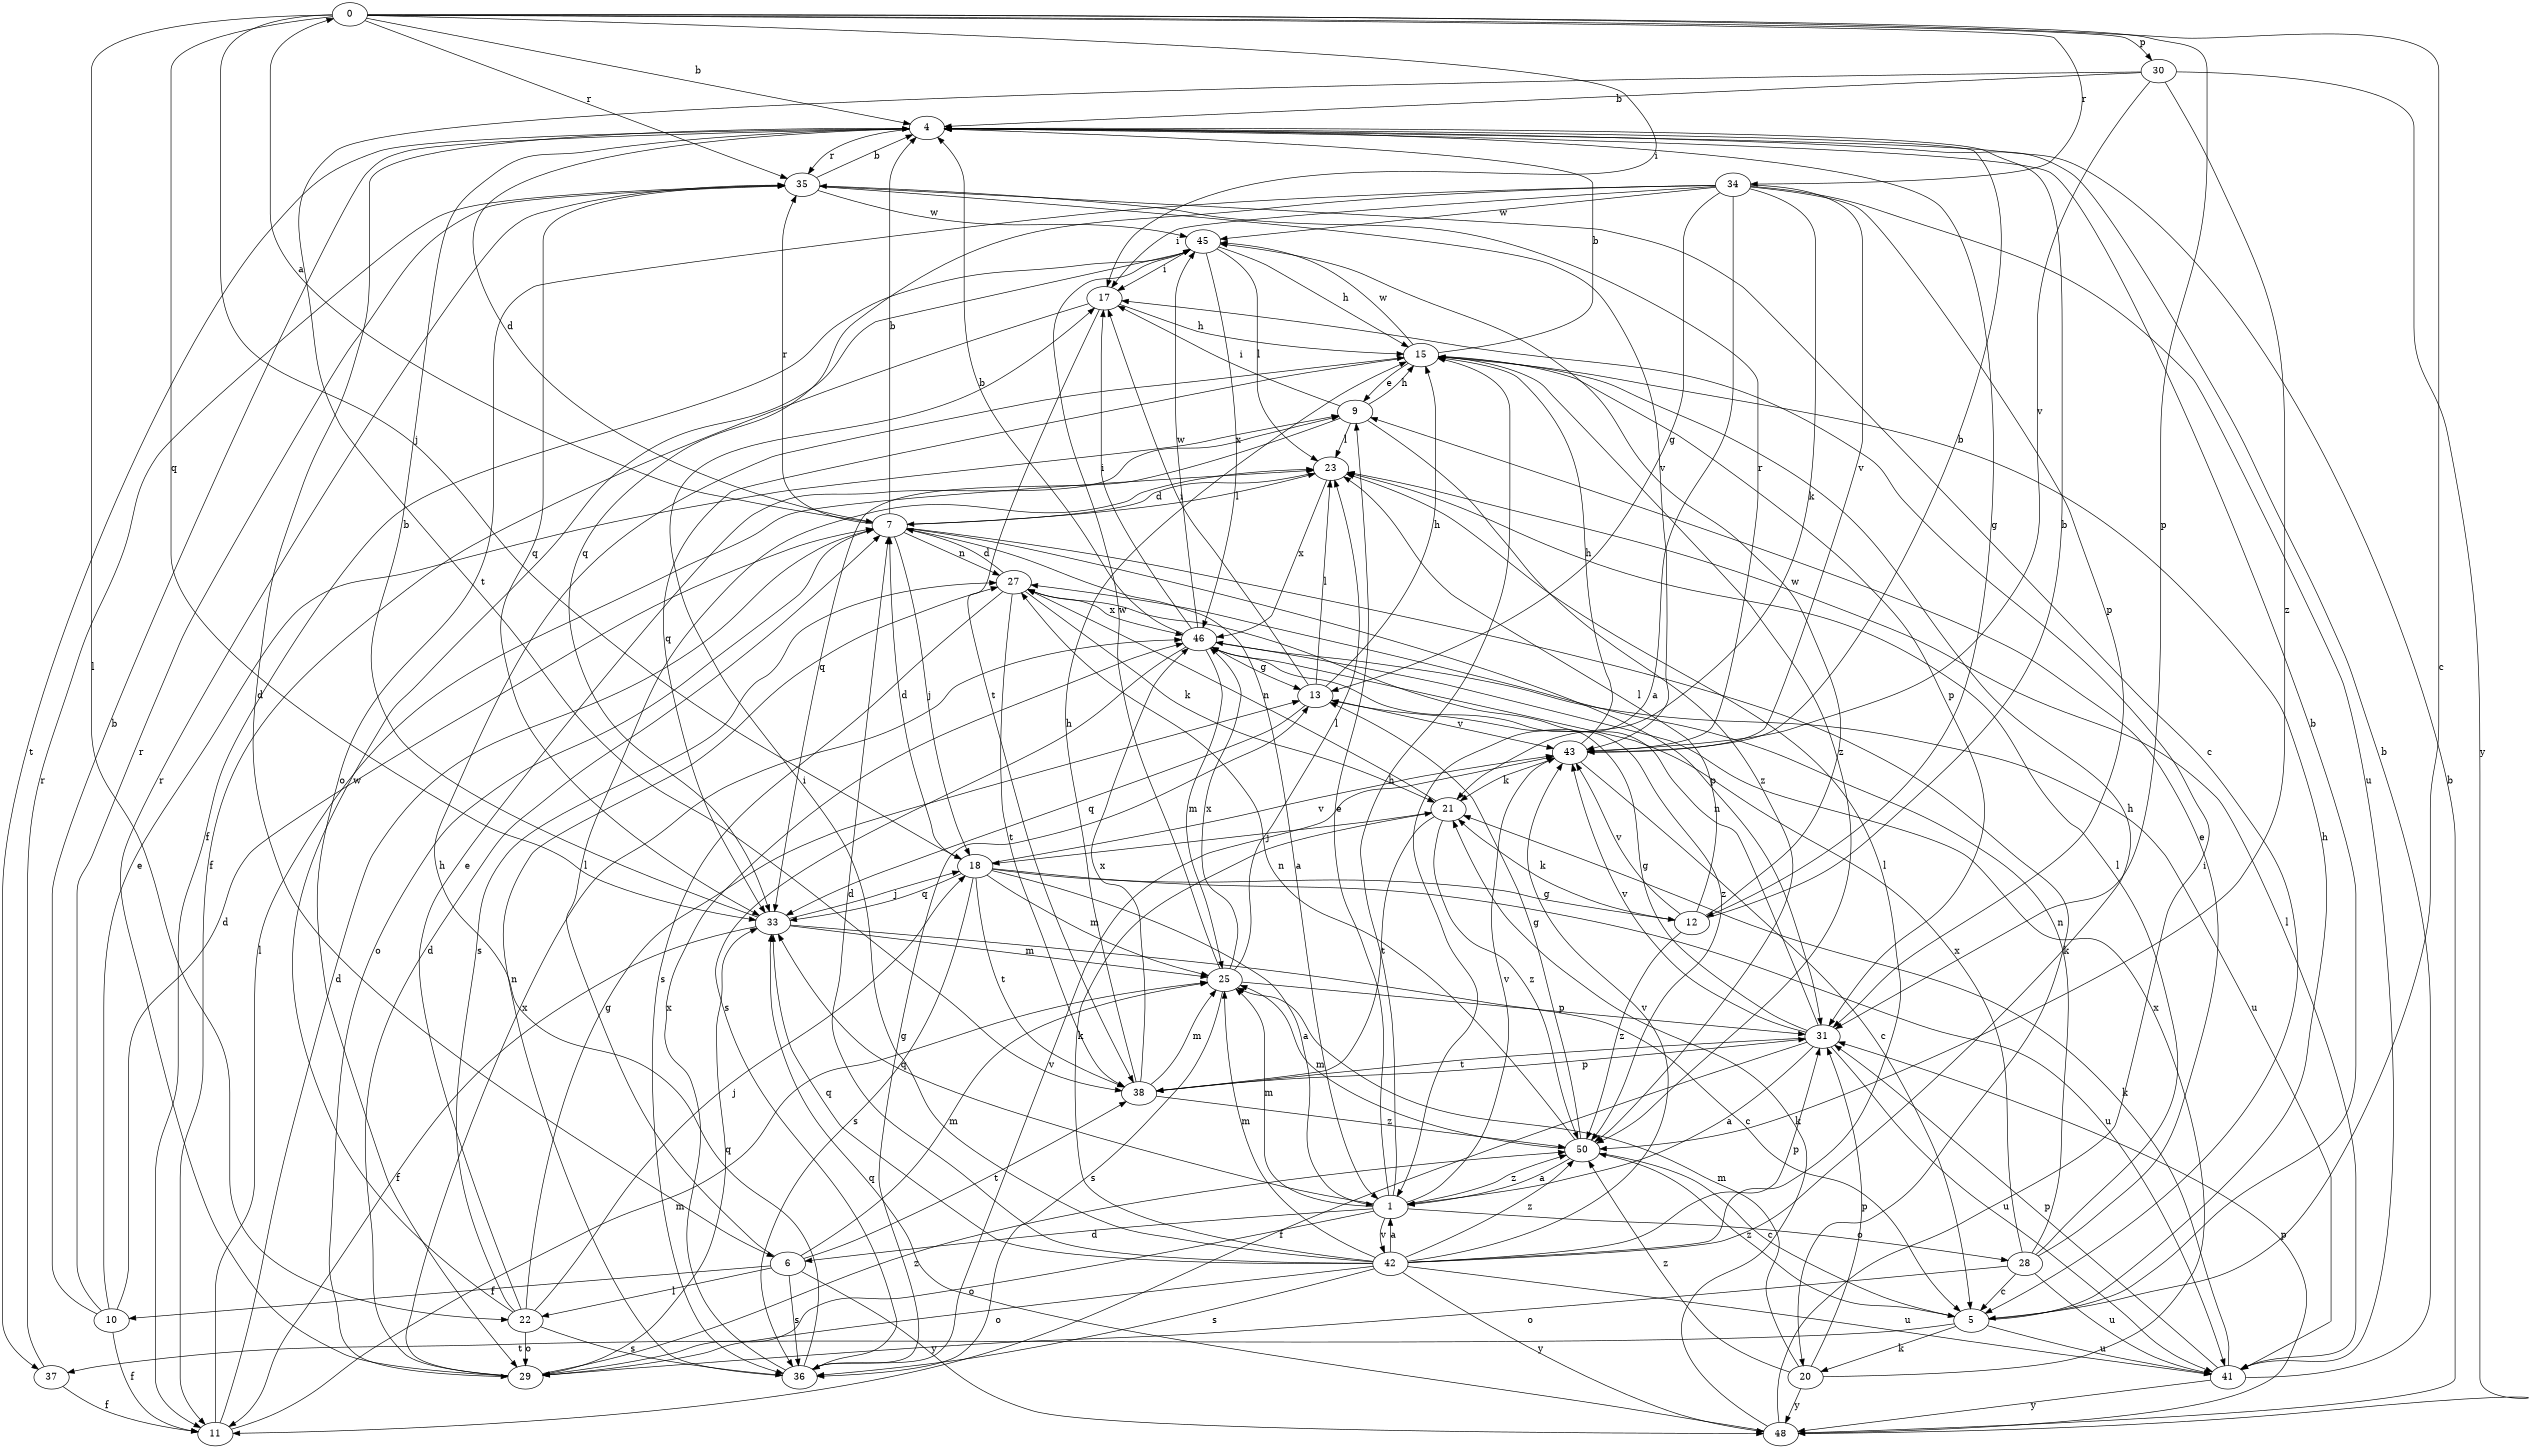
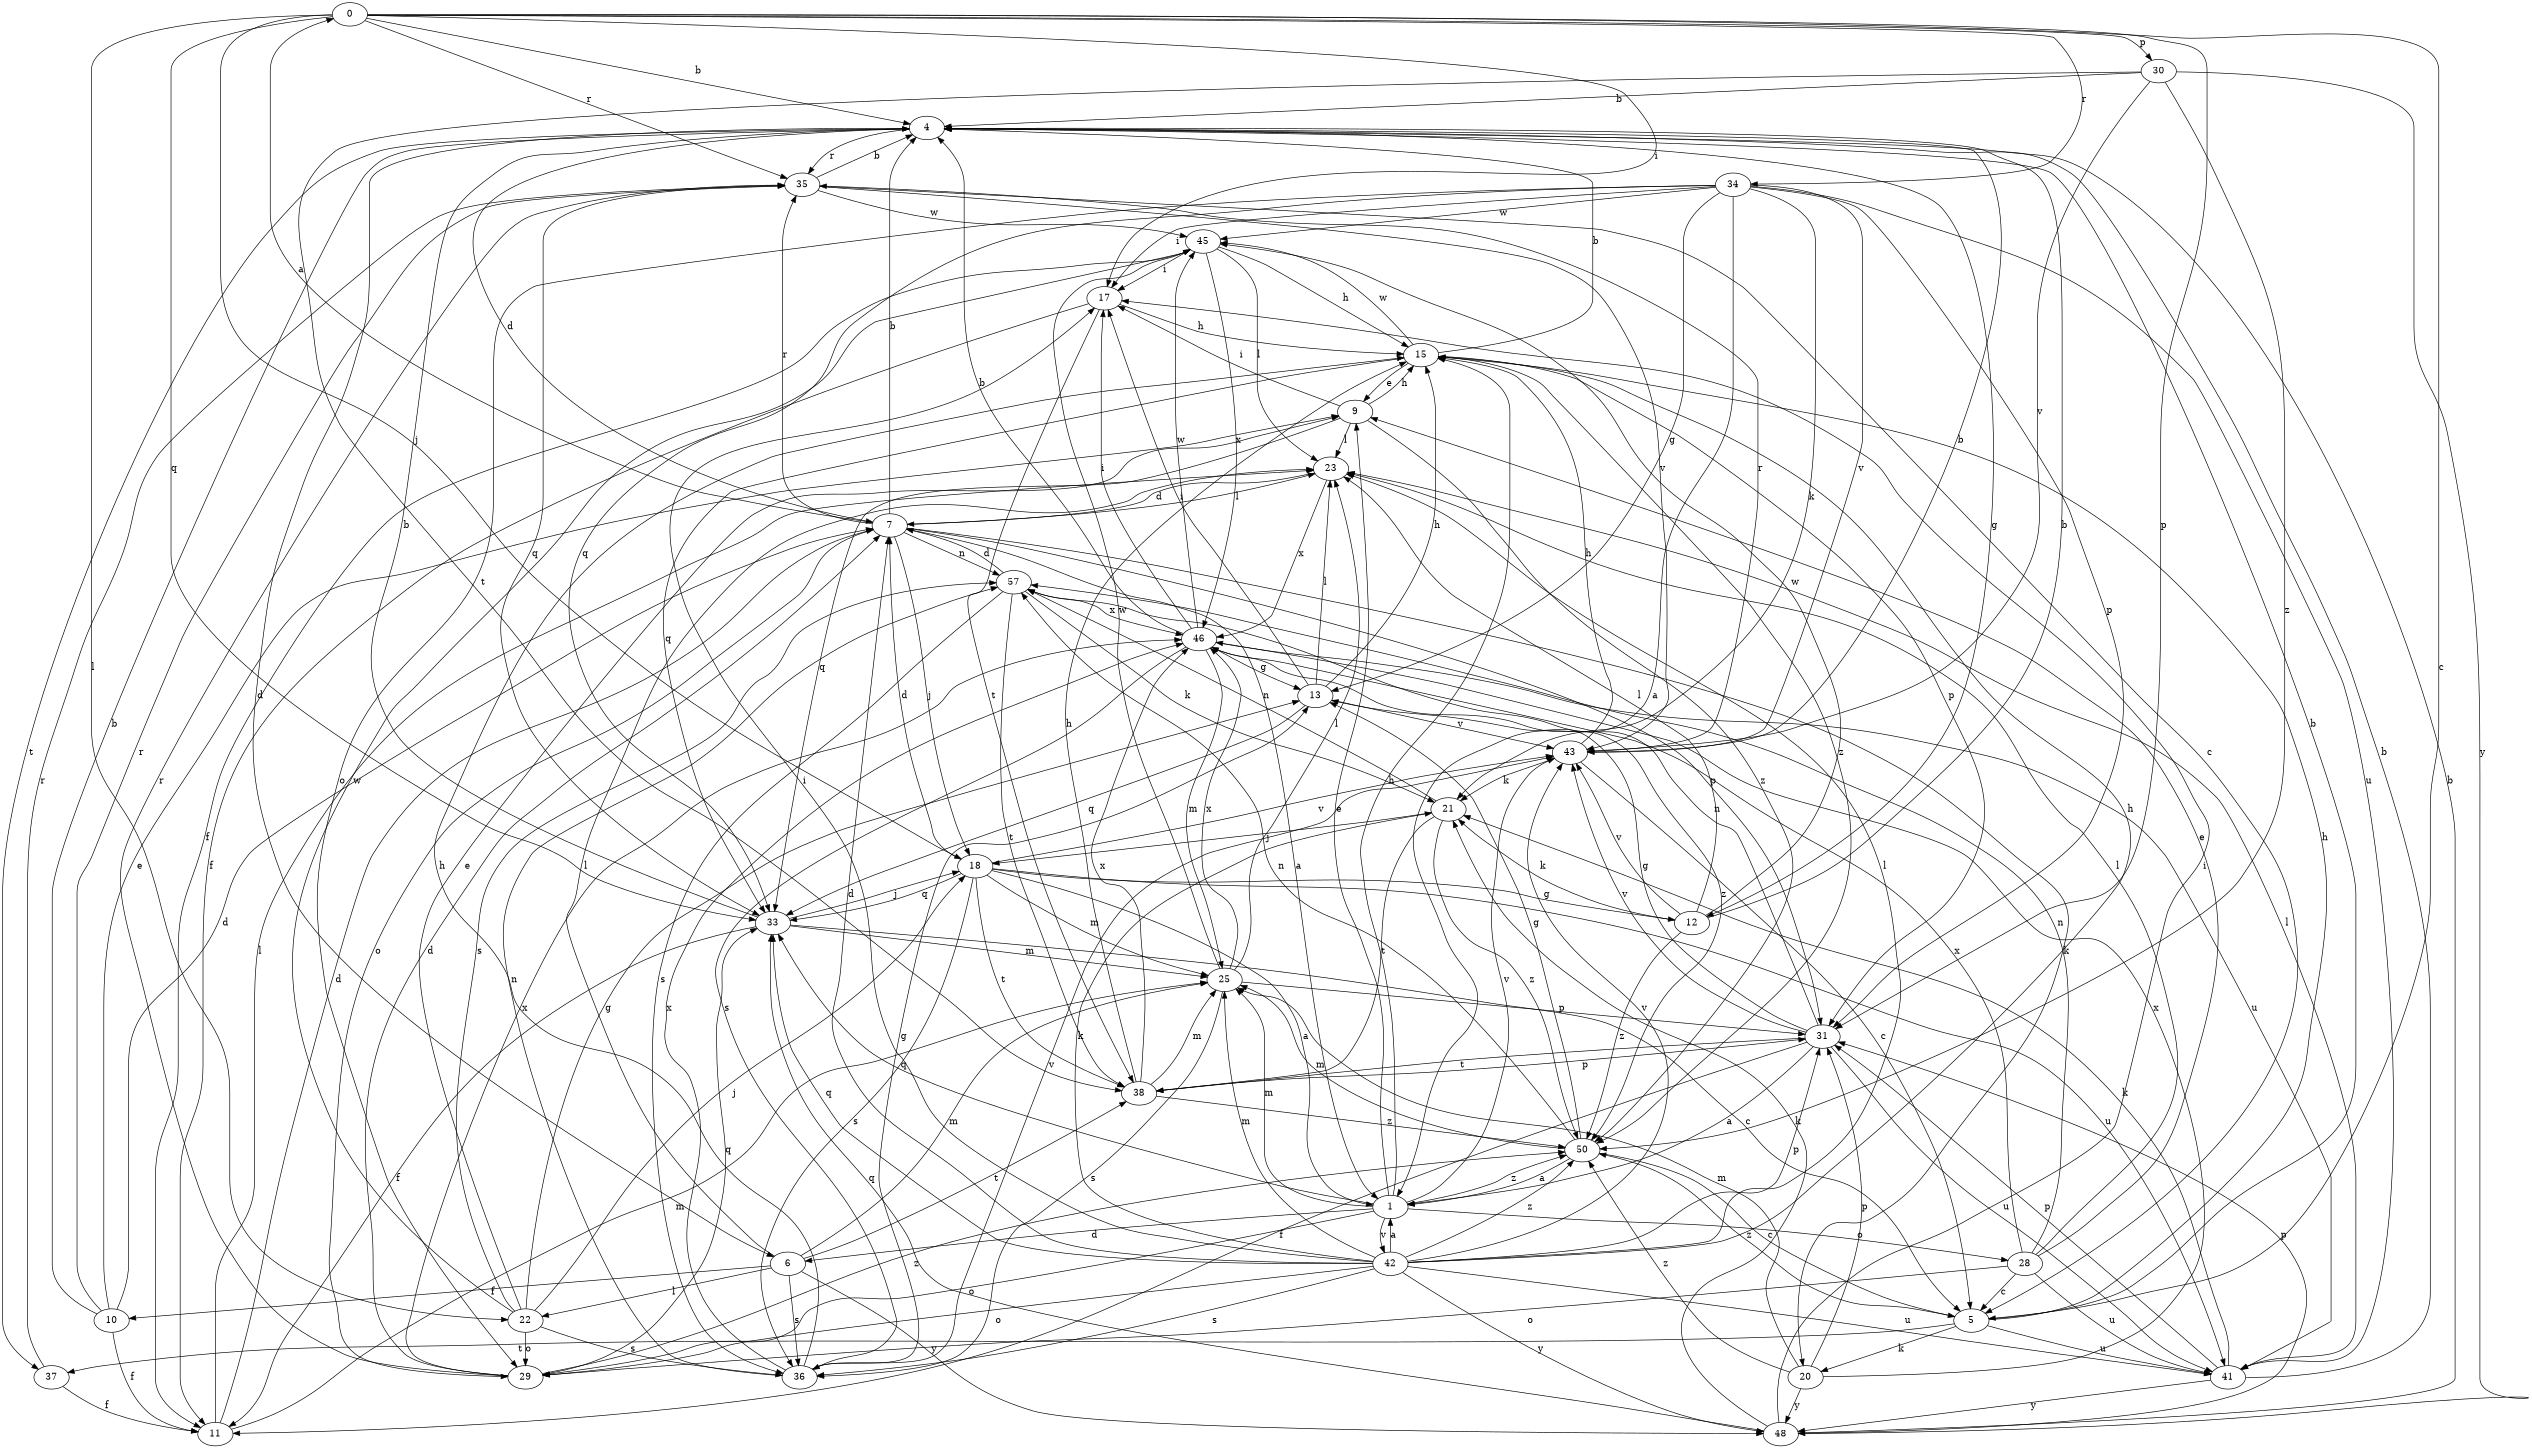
(1014, 582) -> (1014, 582)
